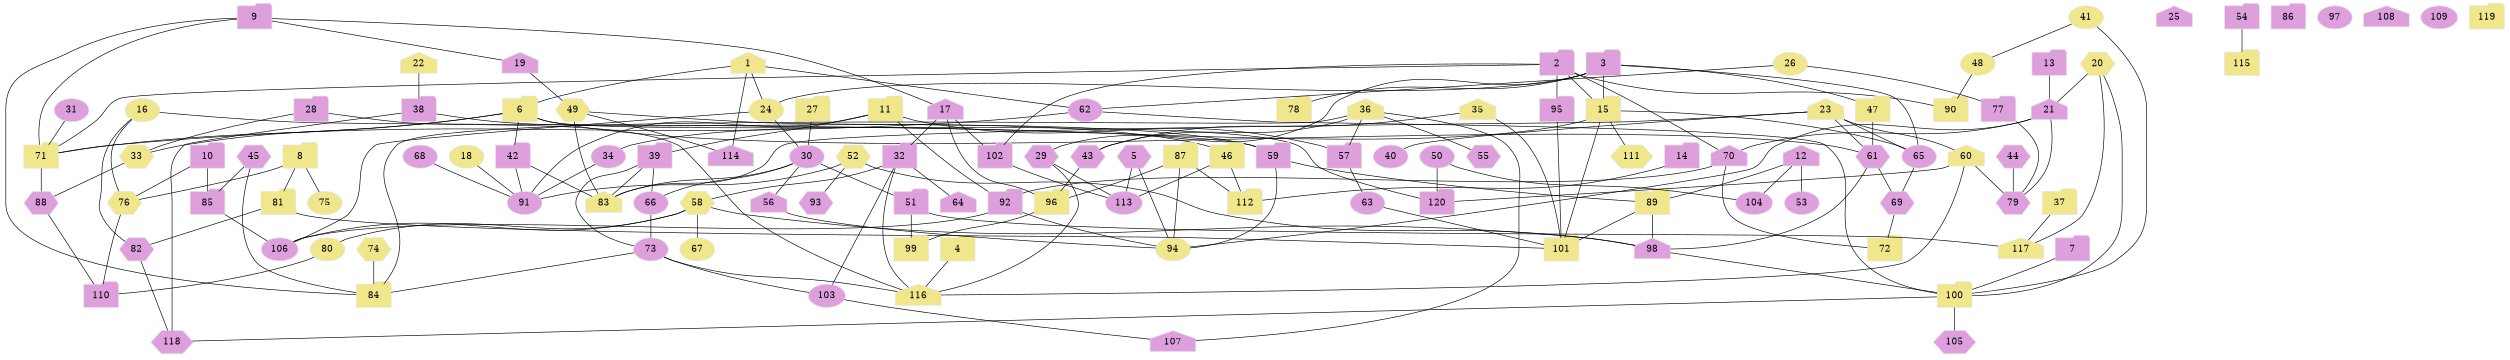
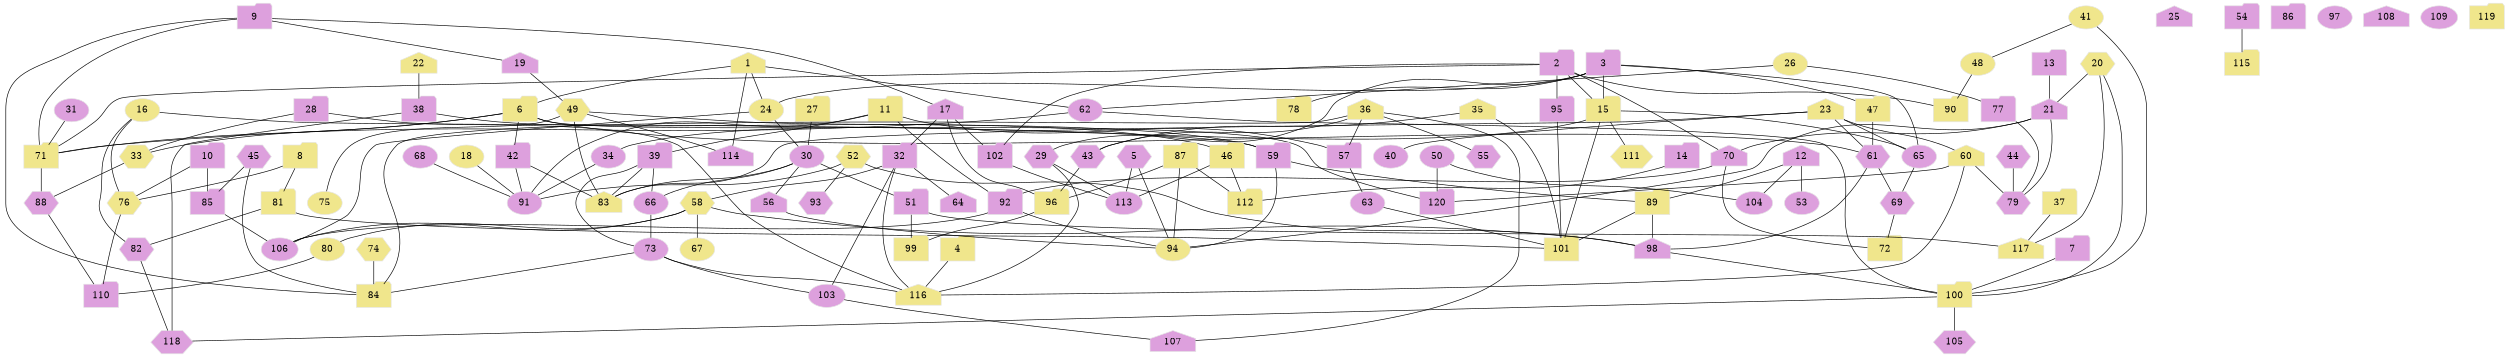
(313, 180) -> (382, 134)
